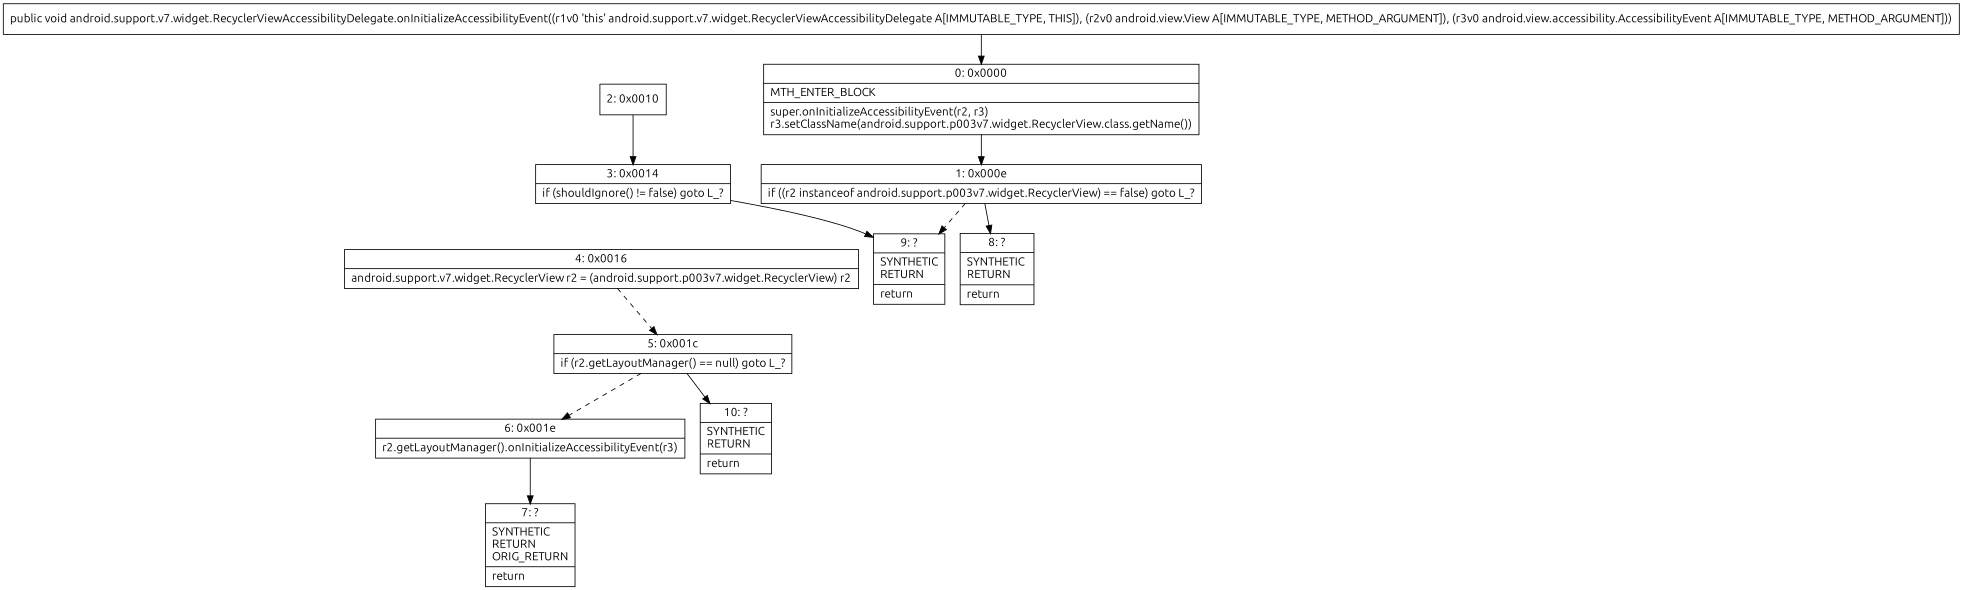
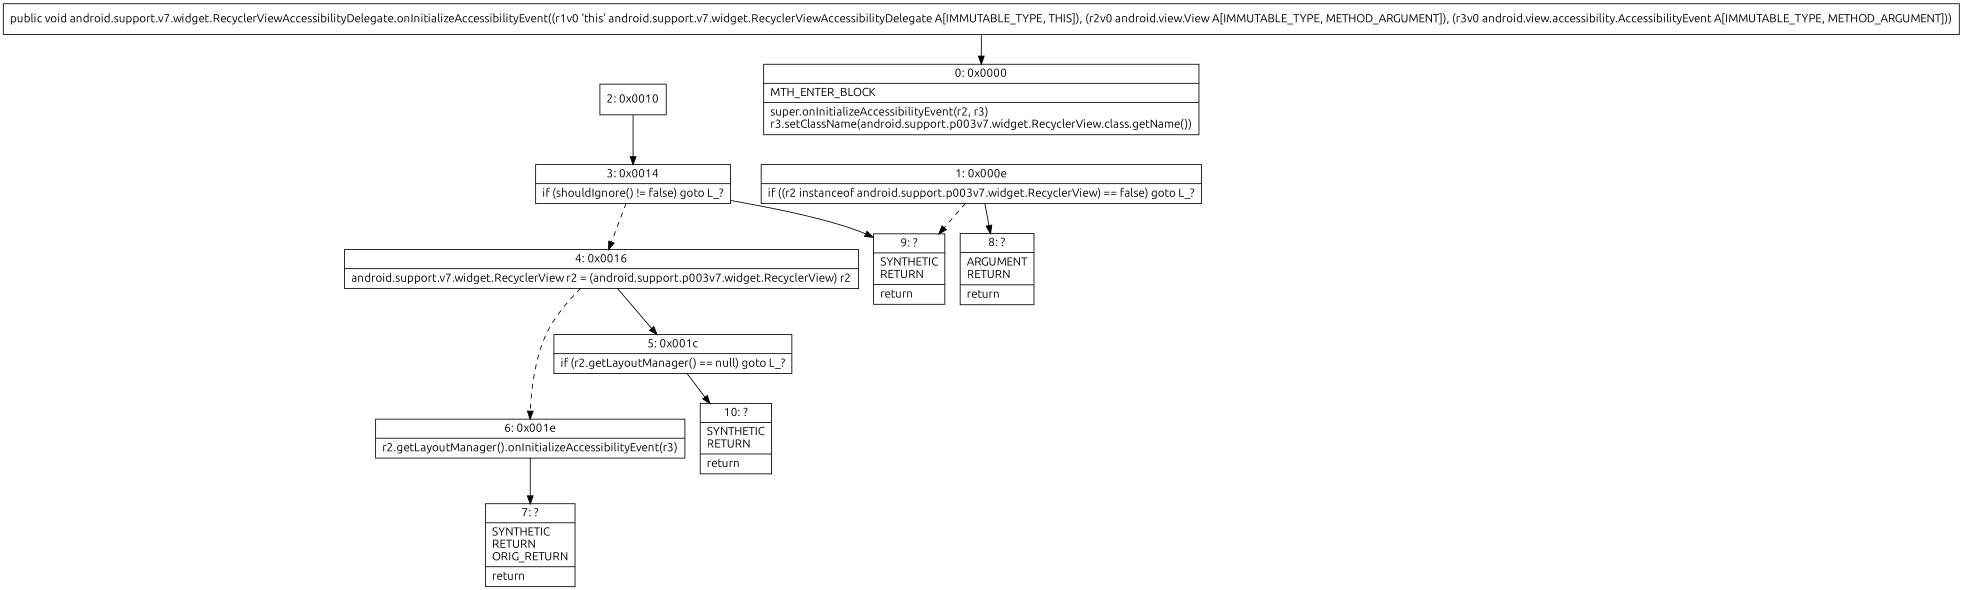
(981, 146) -> none
none -> (619, 223)
(996, 262) -> (997, 262)
(634, 308) -> (634, 308)
(605, 394) -> (542, 344)
